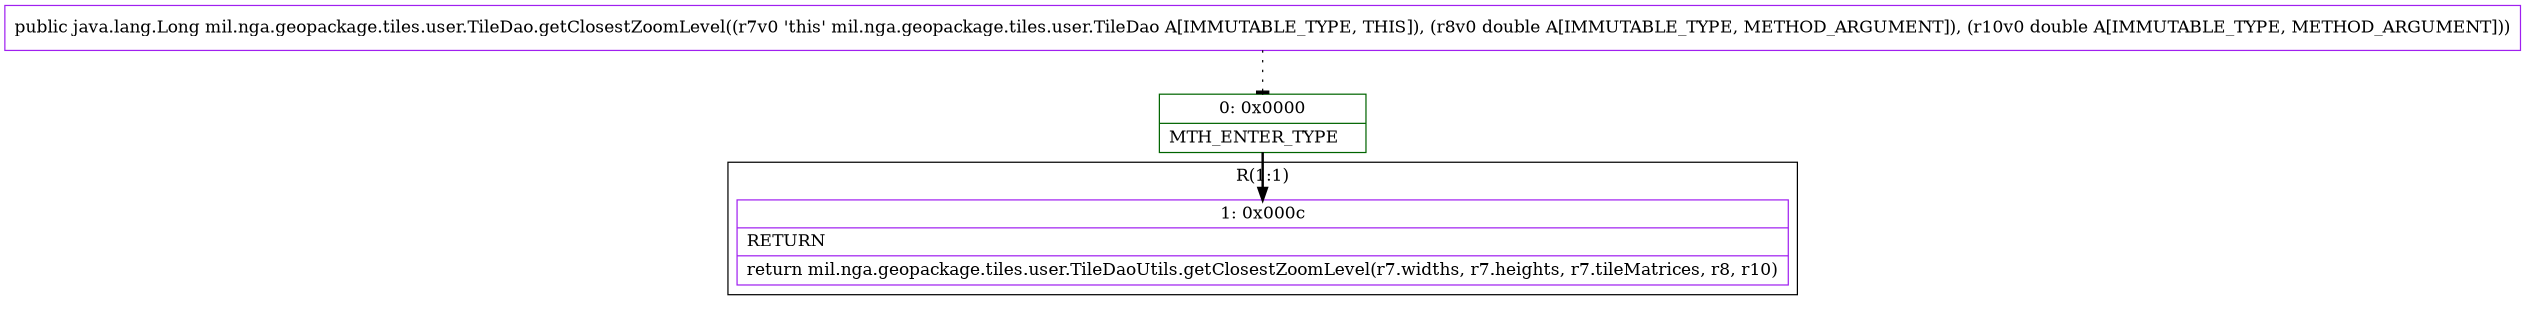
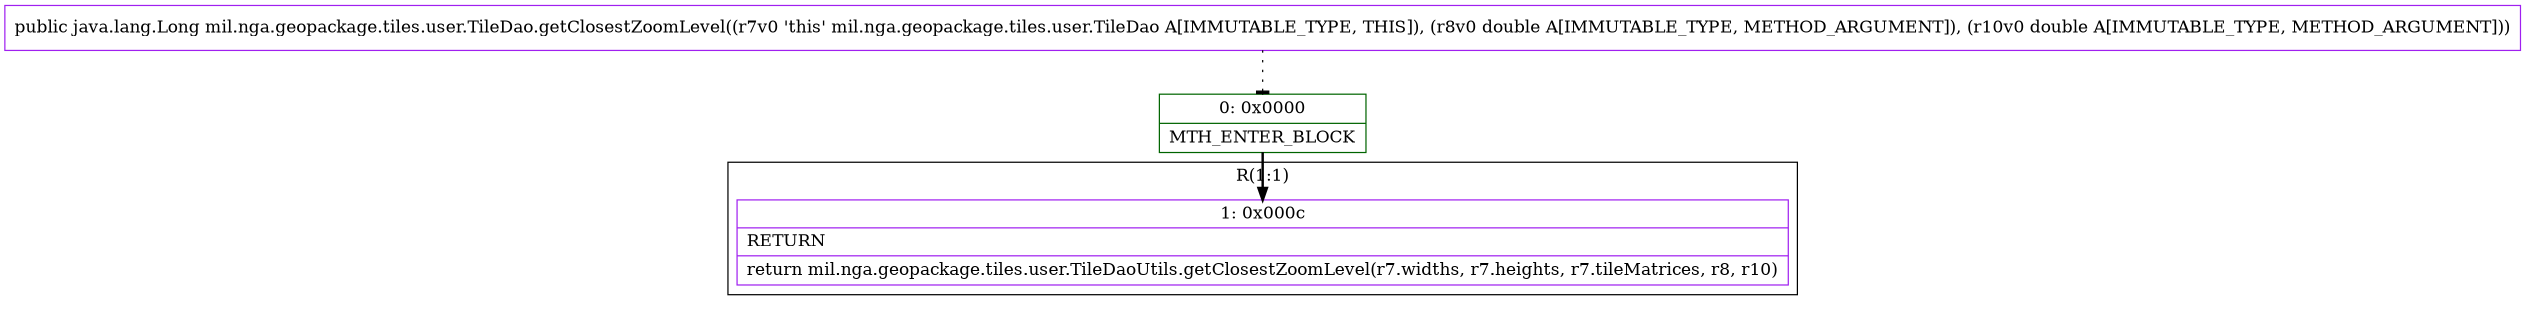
(1254, 137) -> (1263, 137)
